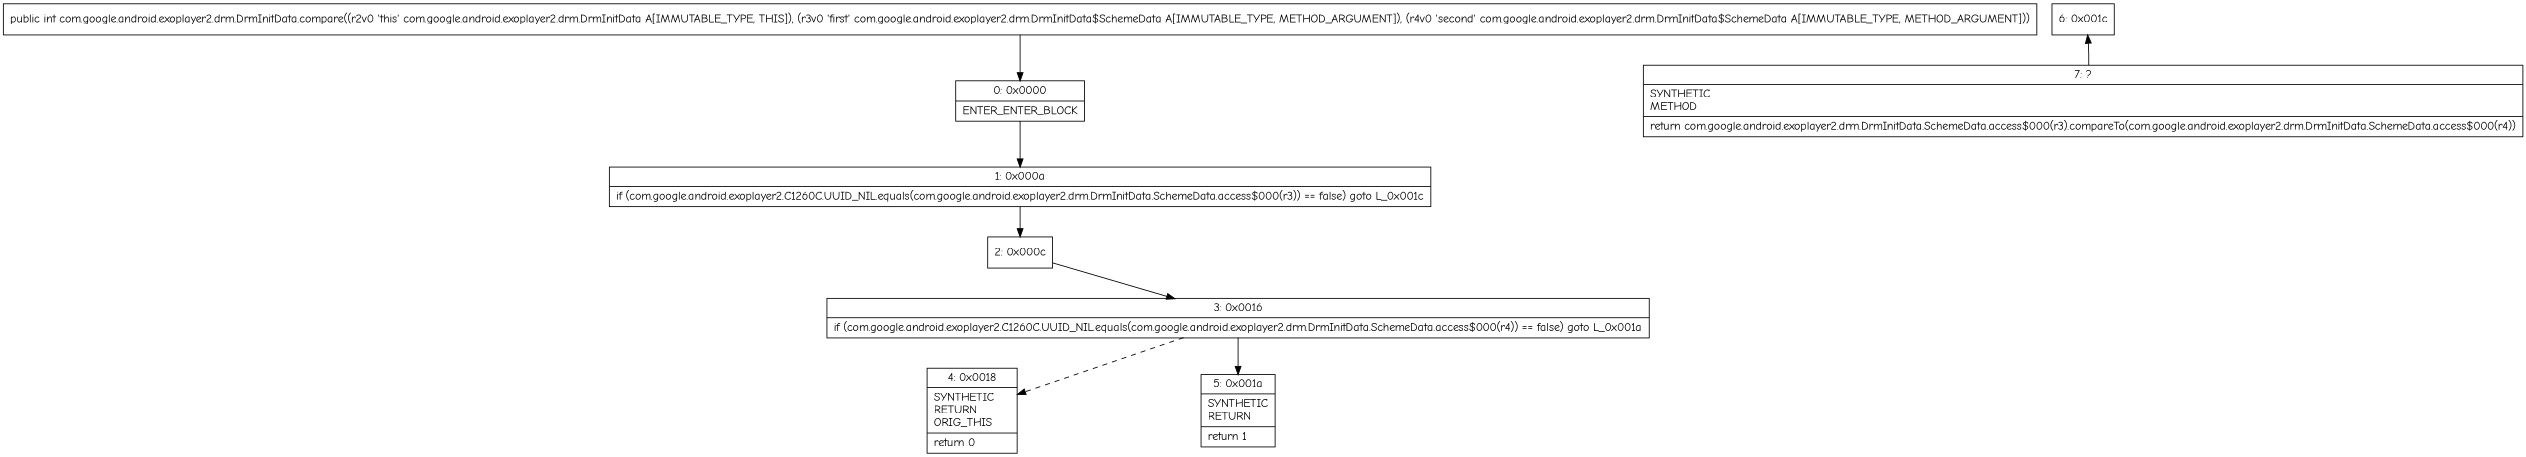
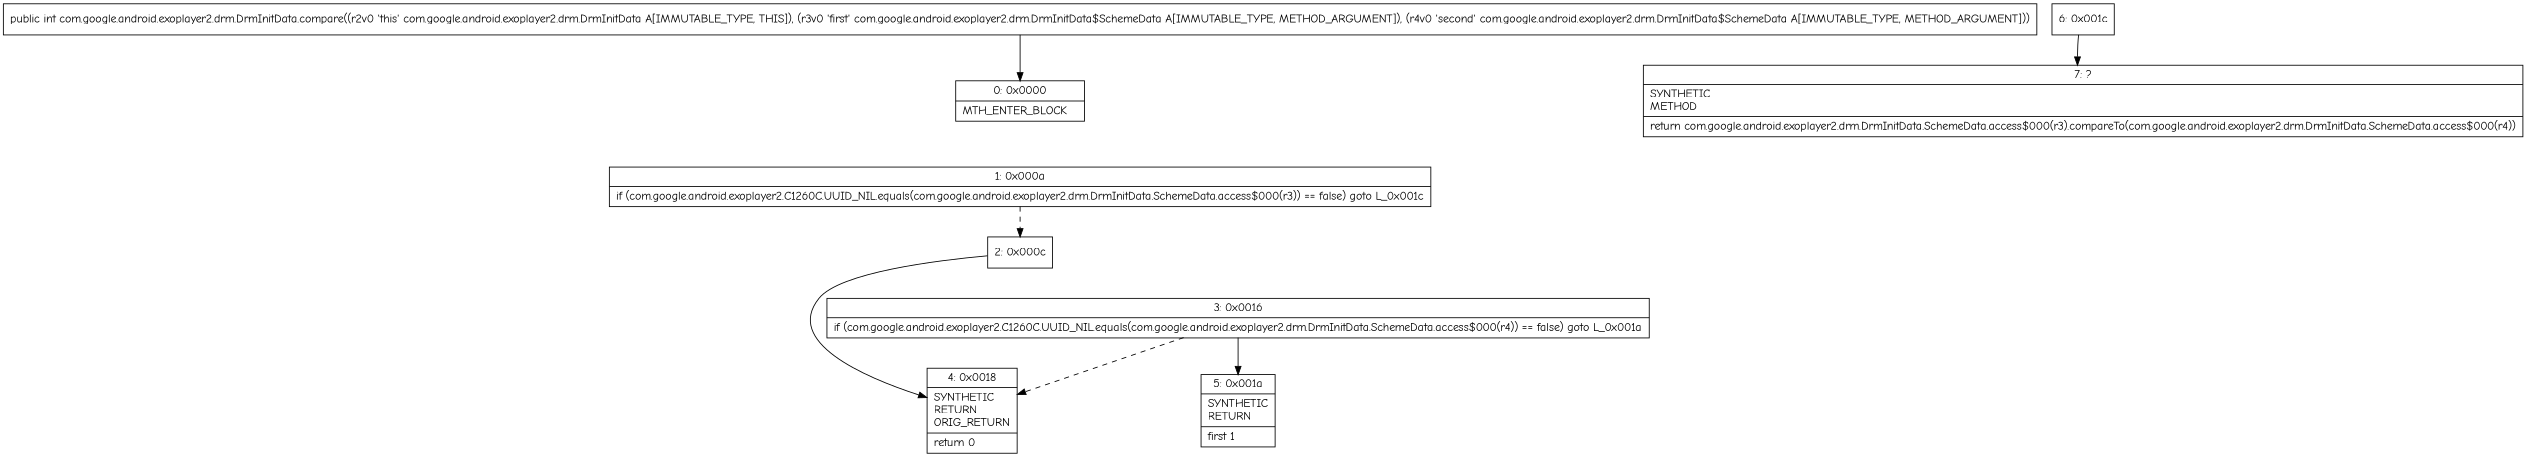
(2089, 54) -> (2078, 46)
(1020, 111) -> (1015, 111)
(1020, 140) -> none
(1020, 217) -> (1020, 217)
(1110, 280) -> (825, 294)
(963, 423) -> (972, 423)
(1227, 436) -> (1221, 436)
